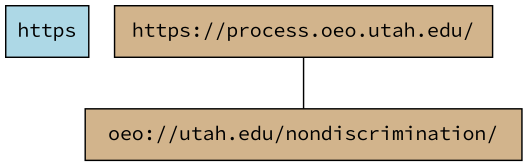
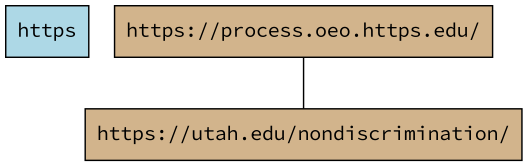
(304, 32) -> (304, 32)
(304, 135) -> (304, 135)
